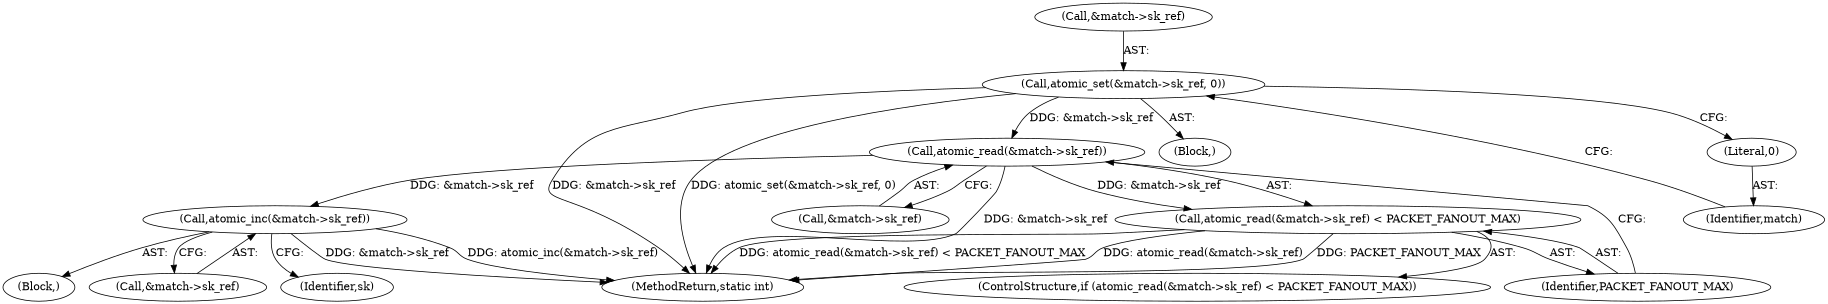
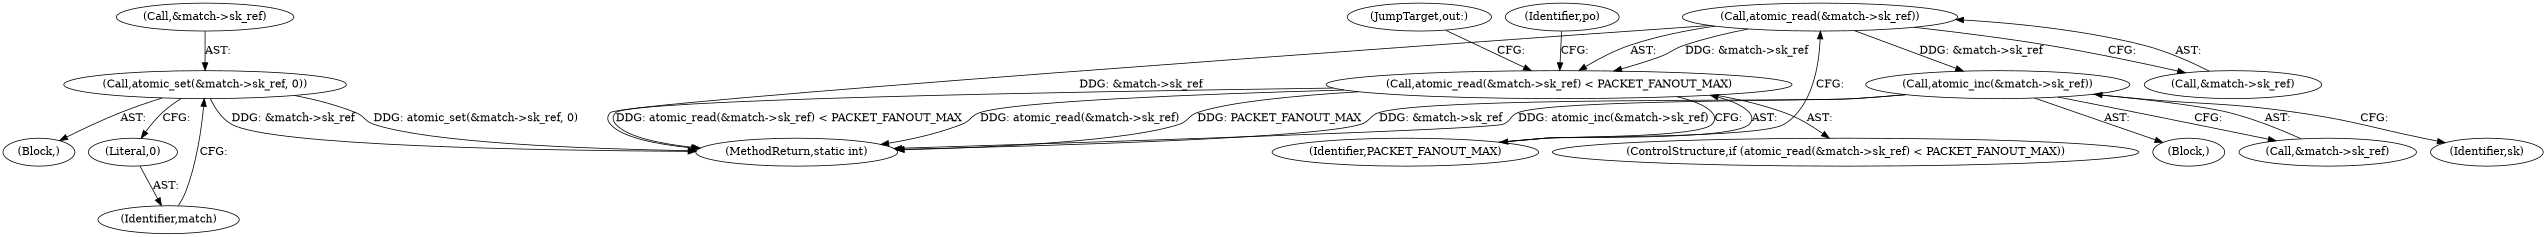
none -> (1419, 17)
none -> (1562, 17)
(1033, 110) -> none
(1565, 253) -> (1730, 118)
